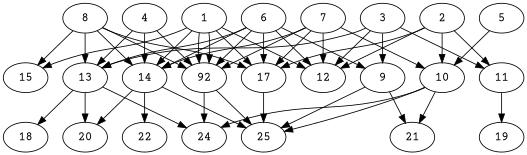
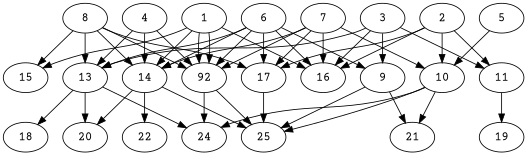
(229, 43) -> none
(323, 78) -> (323, 78)
